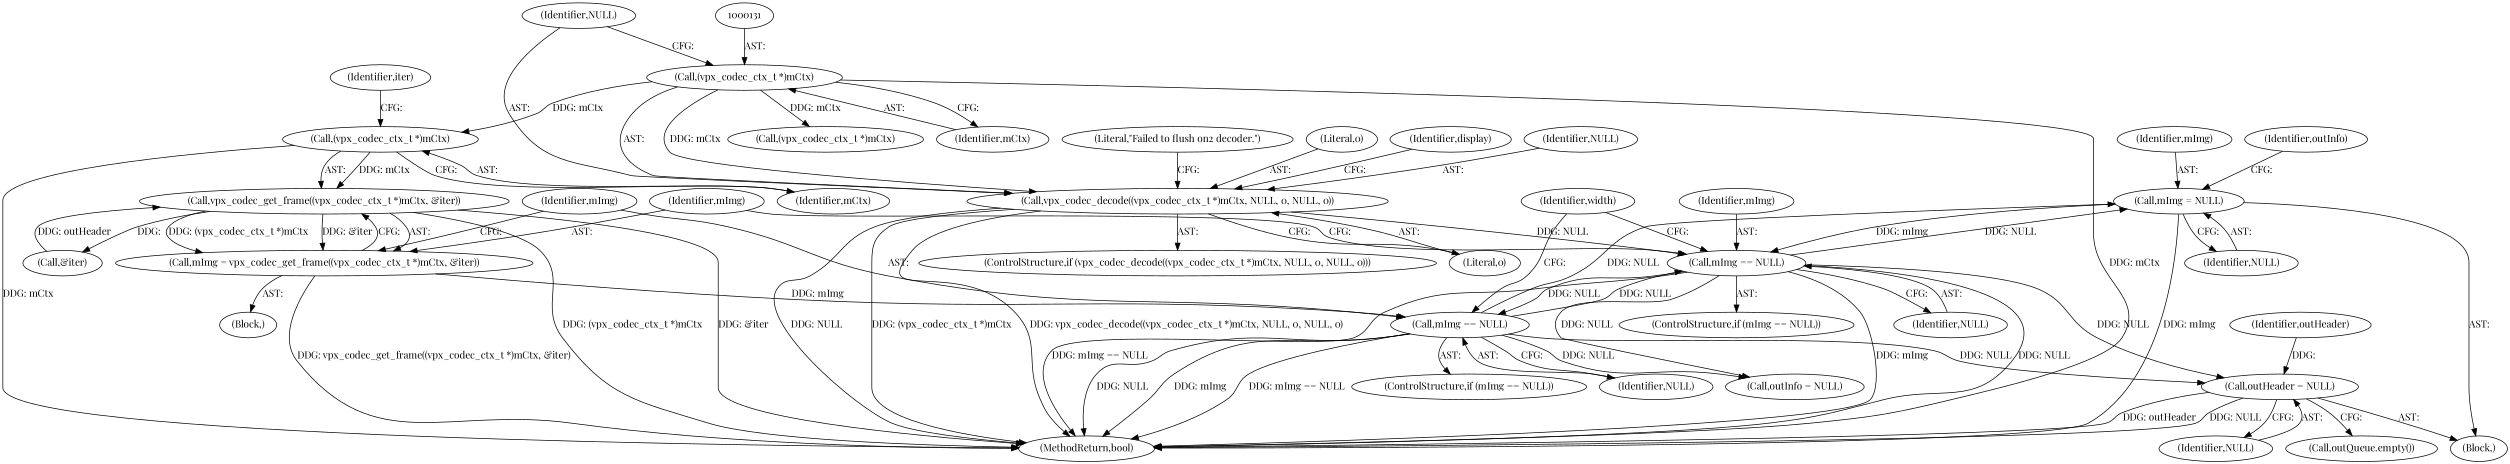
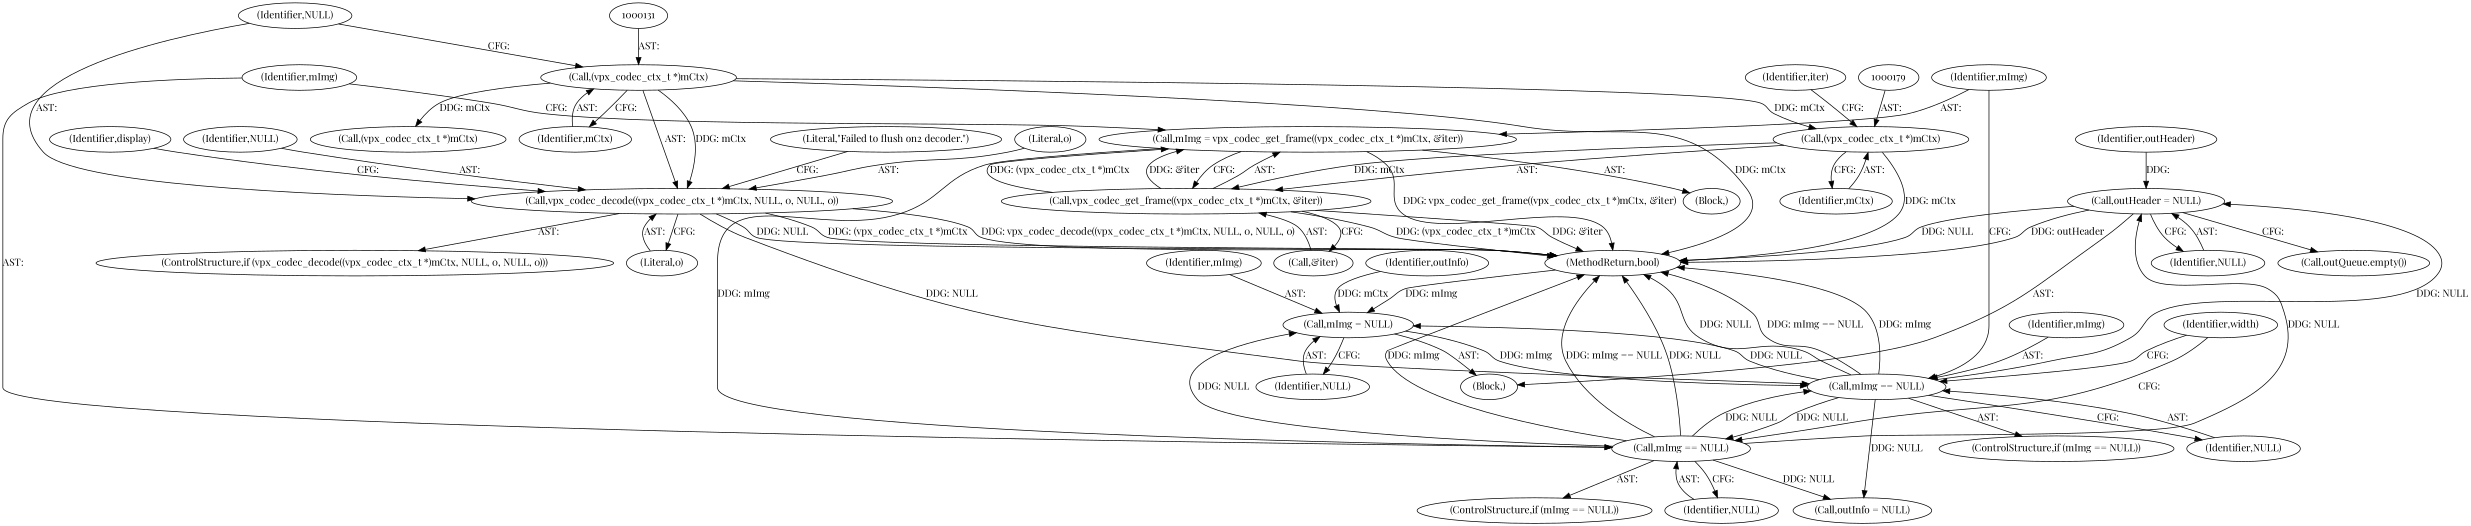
none -> (1889, 78)
(2263, 170) -> (1363, 294)
(74, 232) -> (1318, 232)
(150, 232) -> (1354, 232)
(1744, 443) -> (1462, 281)
